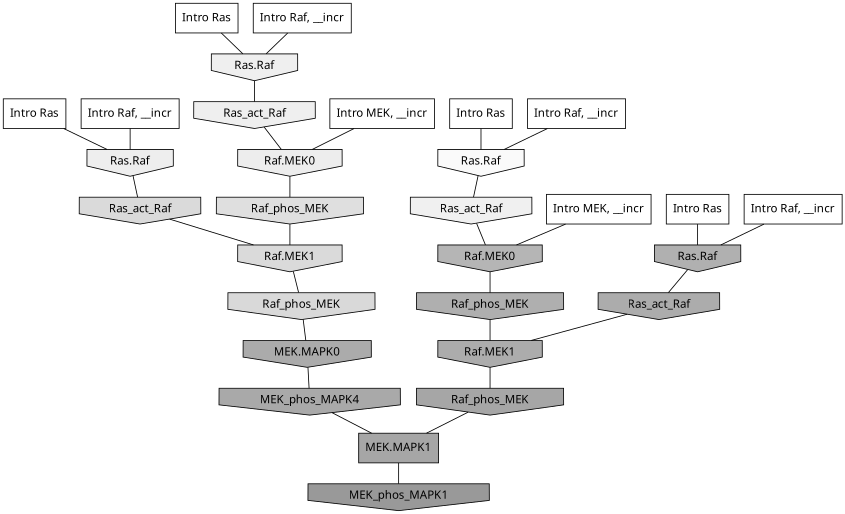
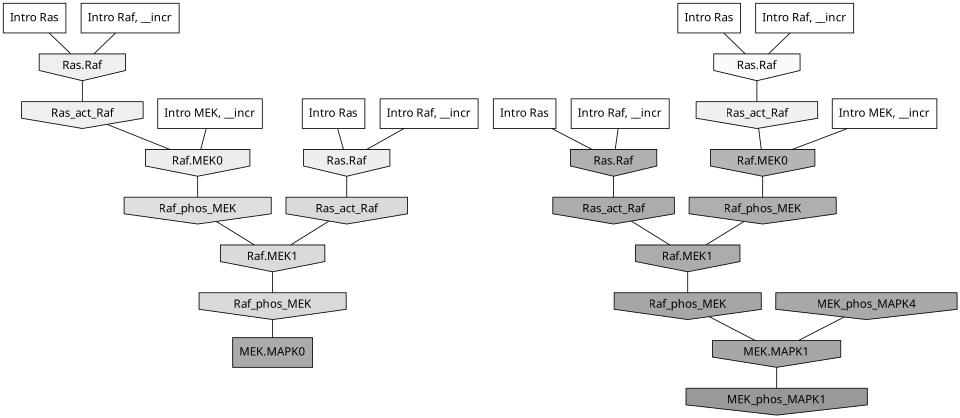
(307, 353) -> (273, 353)
(309, 378) -> none
(399, 448) -> (777, 353)
